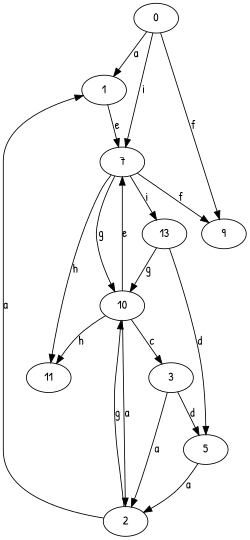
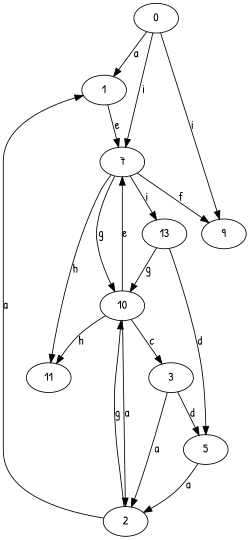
(193, 126) -> (193, 126)
